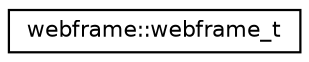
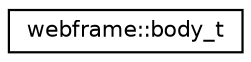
(155, 31) -> (126, 31)
